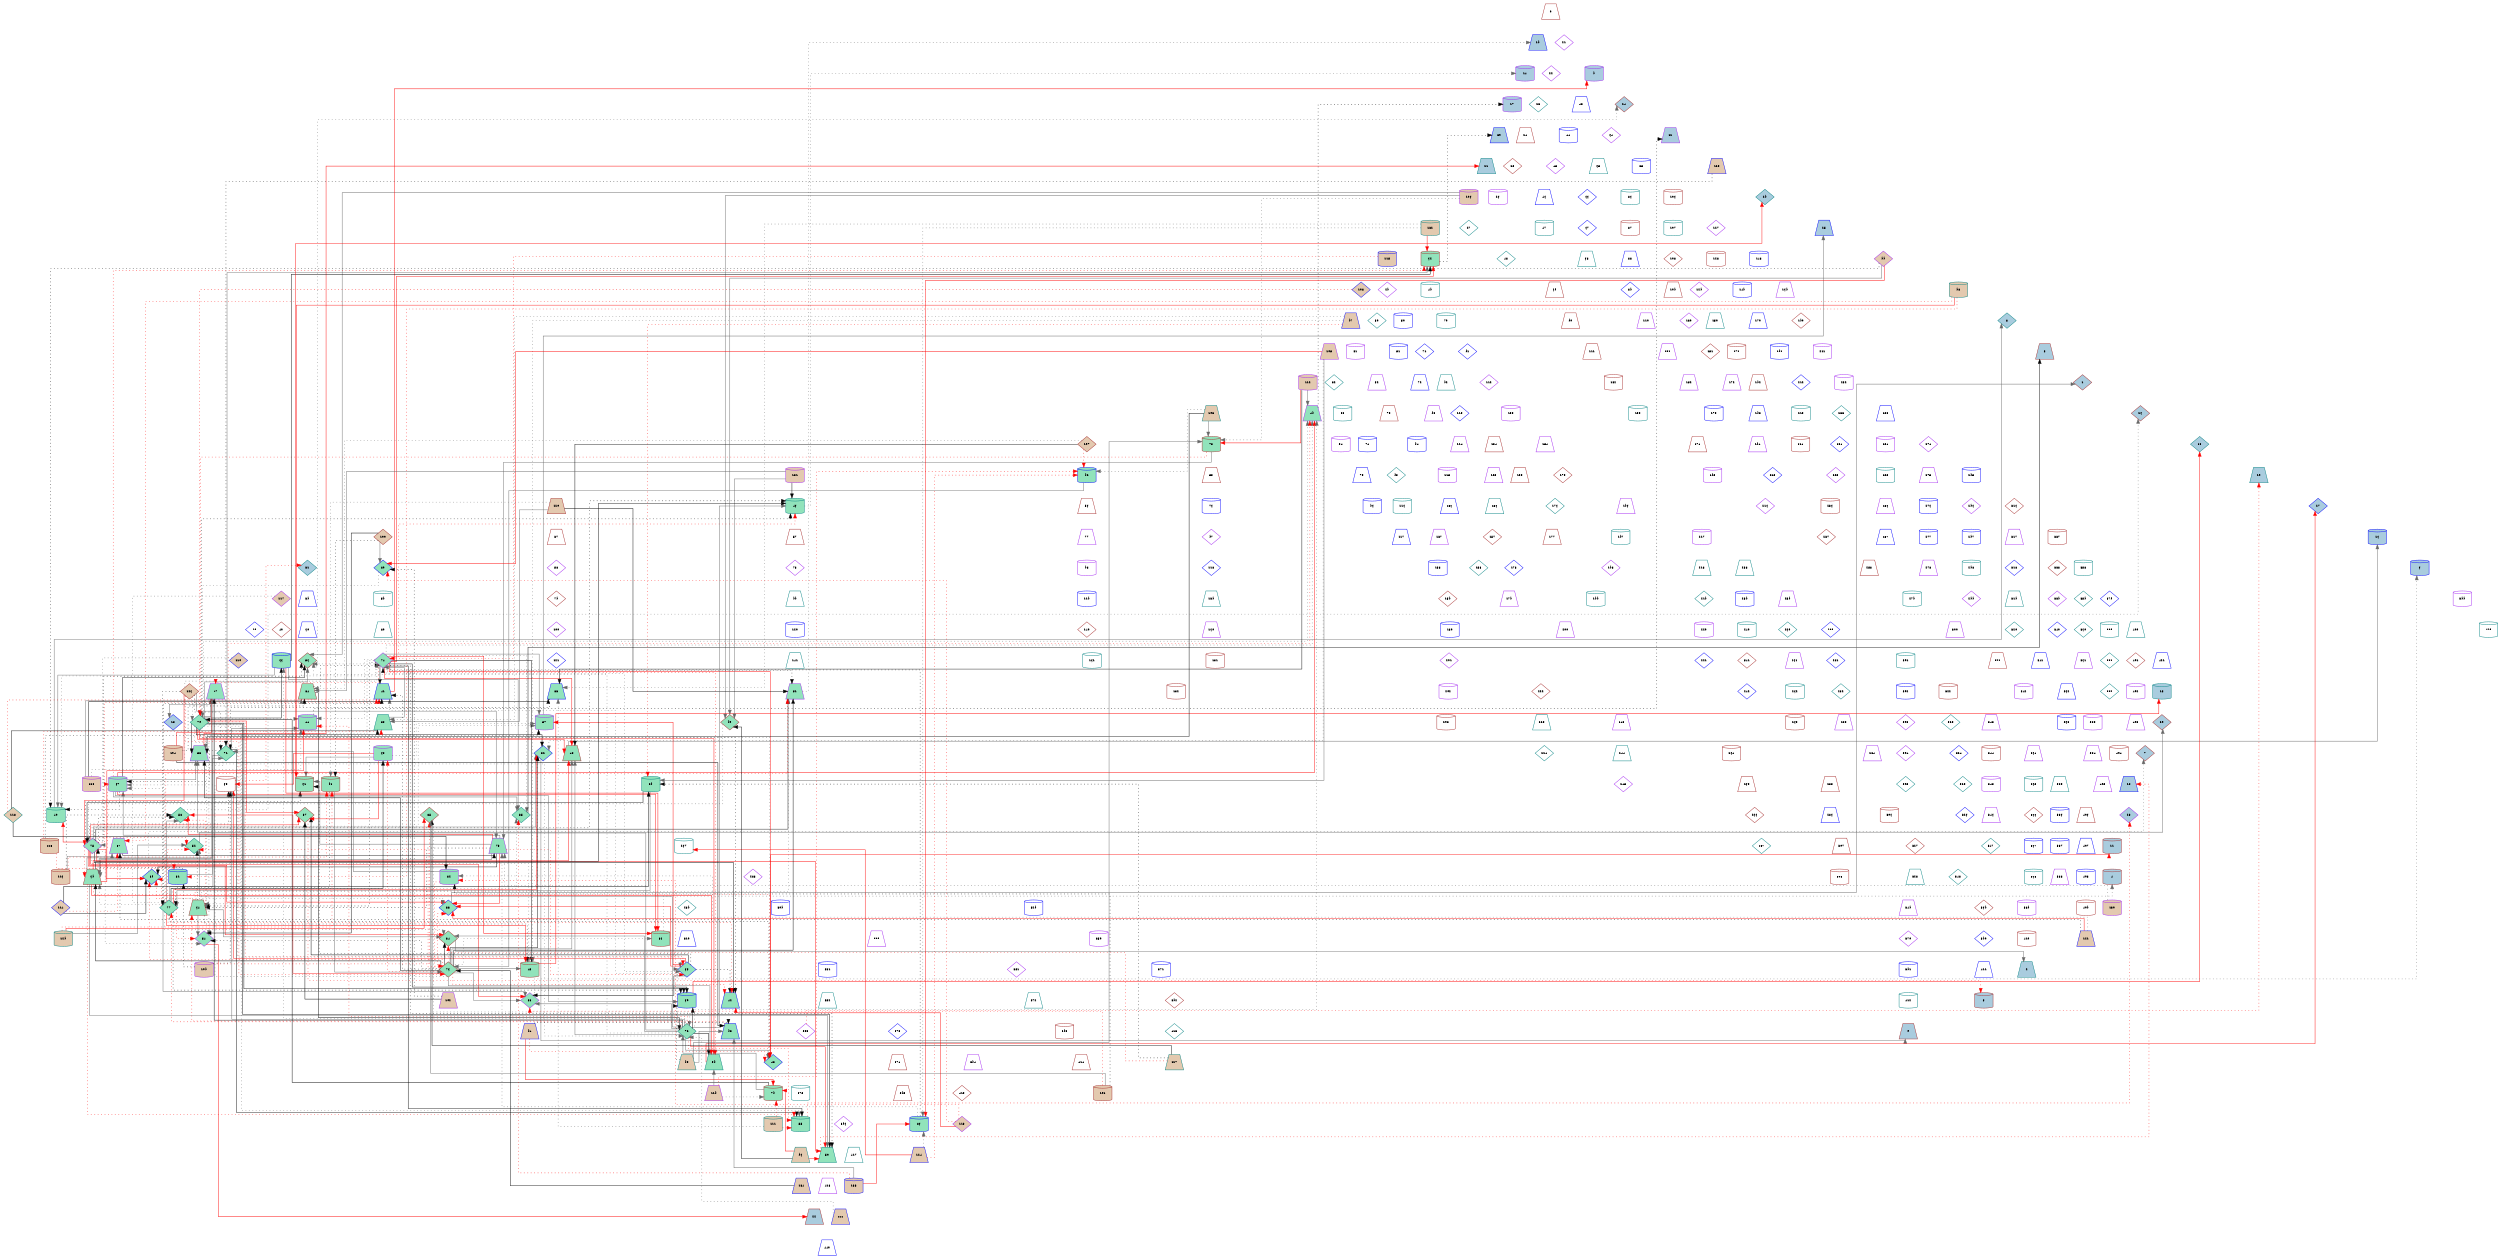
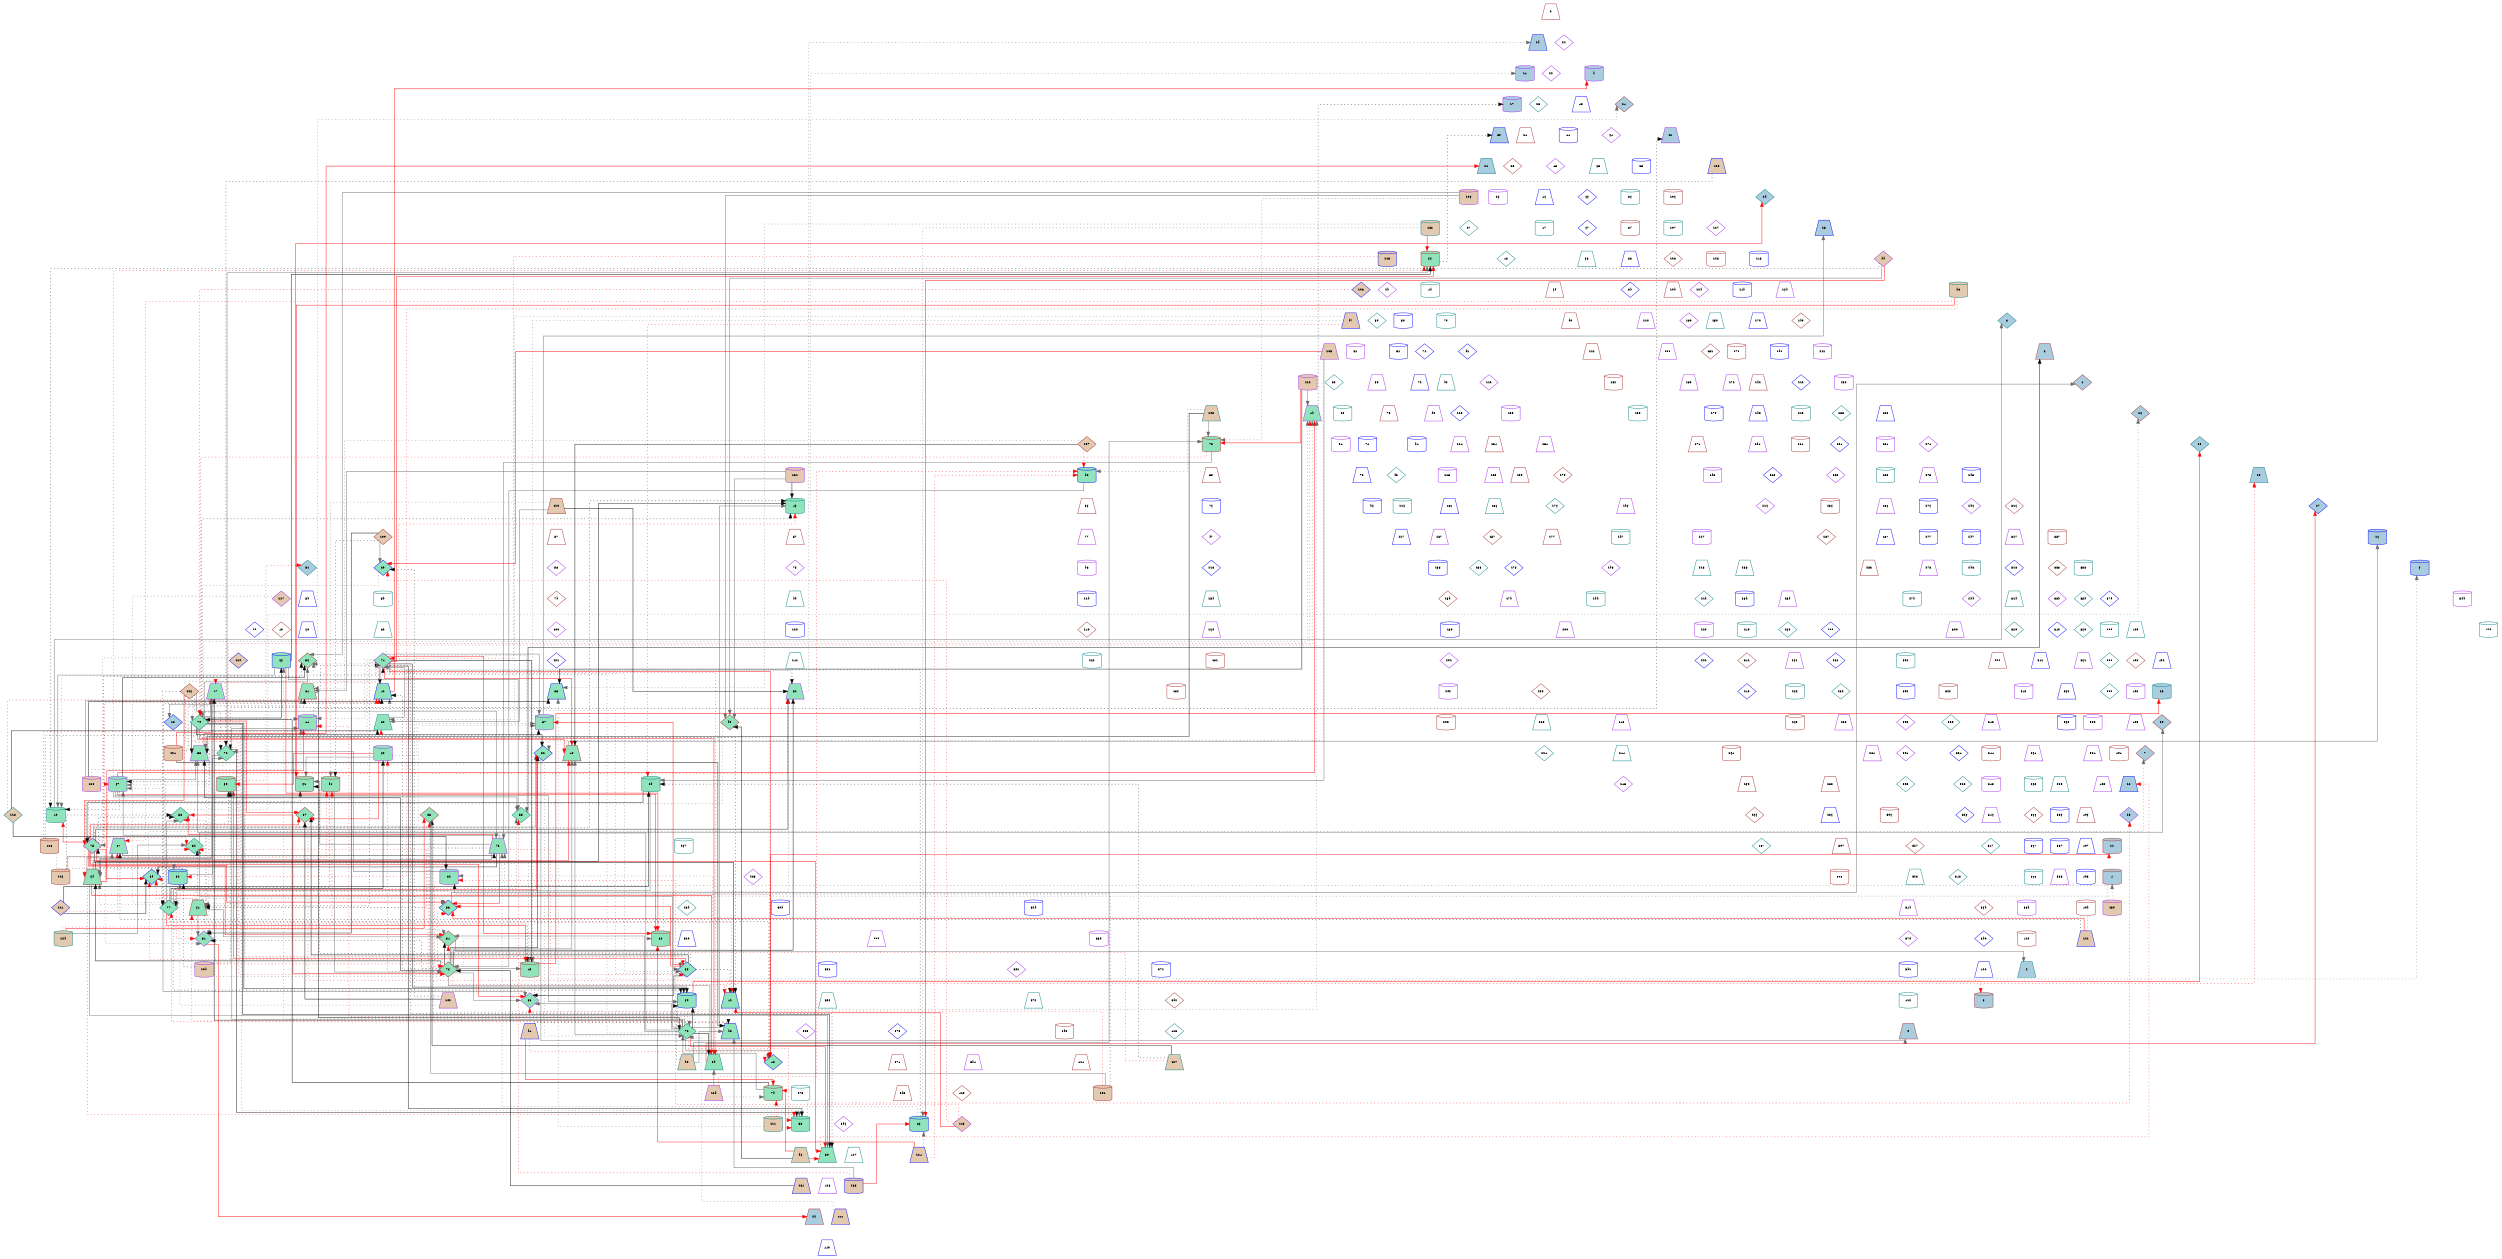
(226, 784) -> (226, 784)
(81, 869) -> (81, 869)
(865, 929) -> (693, 1142)
none -> (252, 1005)
(1787, 1010) -> (2242, 983)
